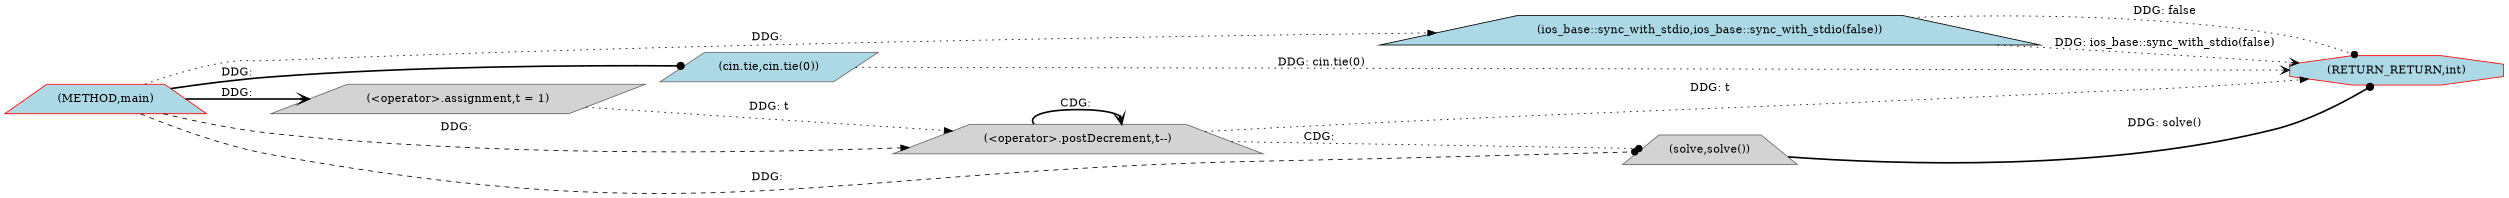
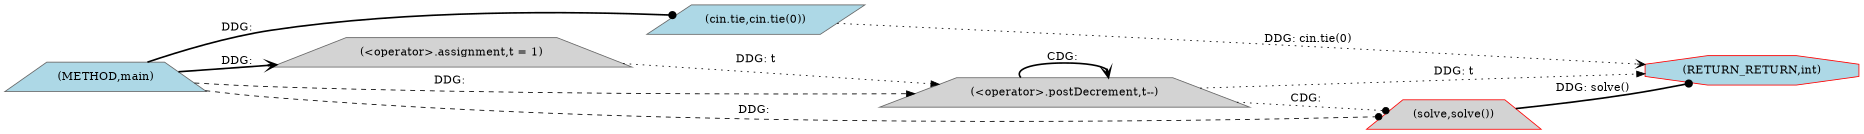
(1710, 30) -> none
(106, 99) -> (106, 77)
(458, 99) -> (452, 52)
(1710, 150) -> (1454, 115)
